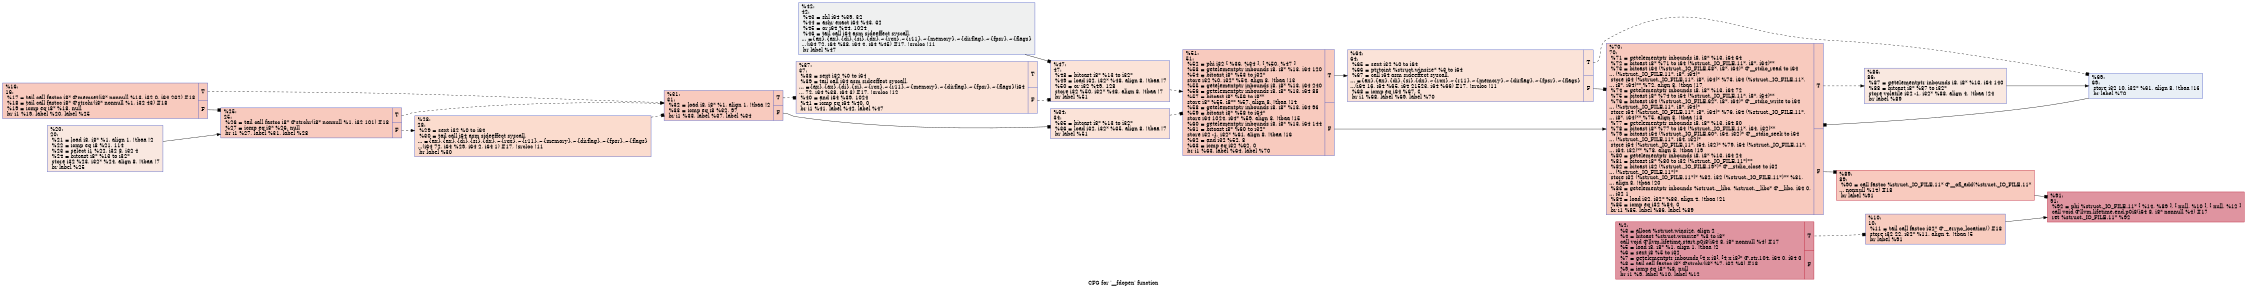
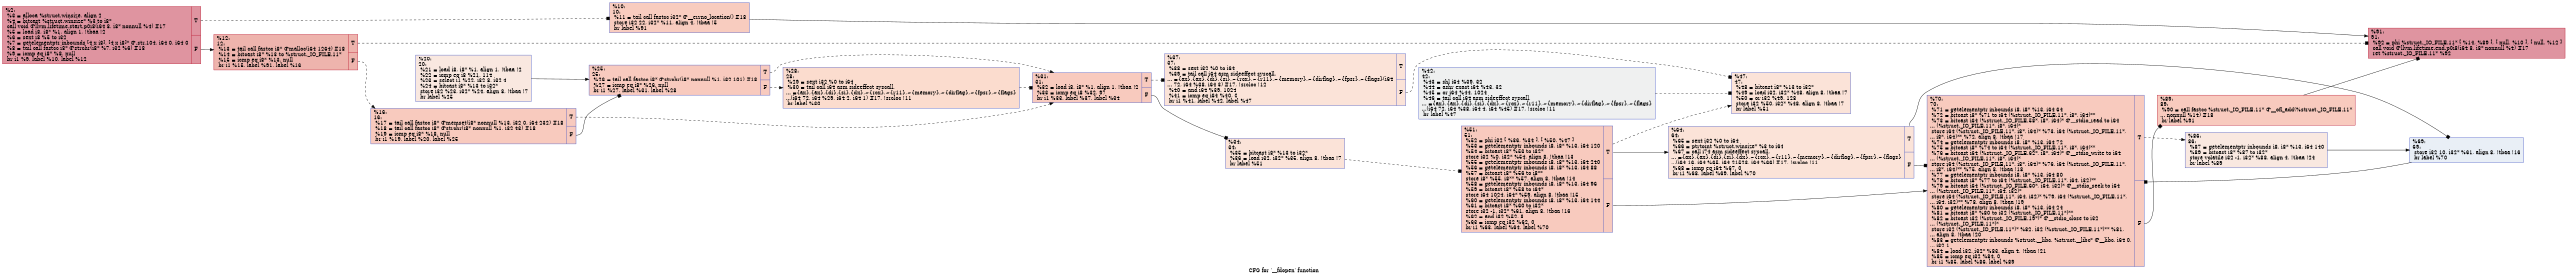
(1829, 40) -> (2171, 67)
none -> (286, 52)
(1036, 58) -> (1692, 93)
(1400, 76) -> (1721, 152)
(1907, 88) -> (2228, 153)
(1174, 90) -> (1669, 122)
